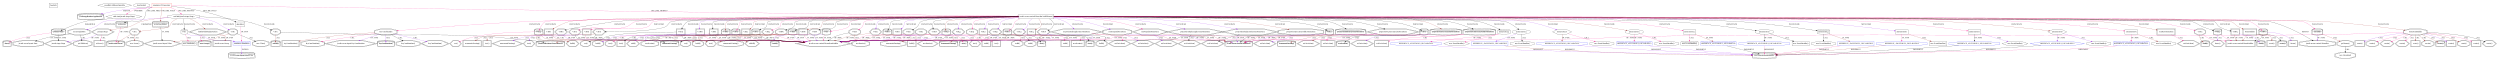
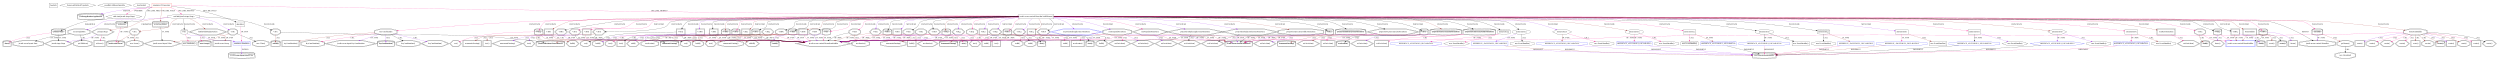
none -> (78, 5)
(894, 18) -> none
(1076, 32) -> (1076, 32)
(2240, 44) -> (2240, 44)
